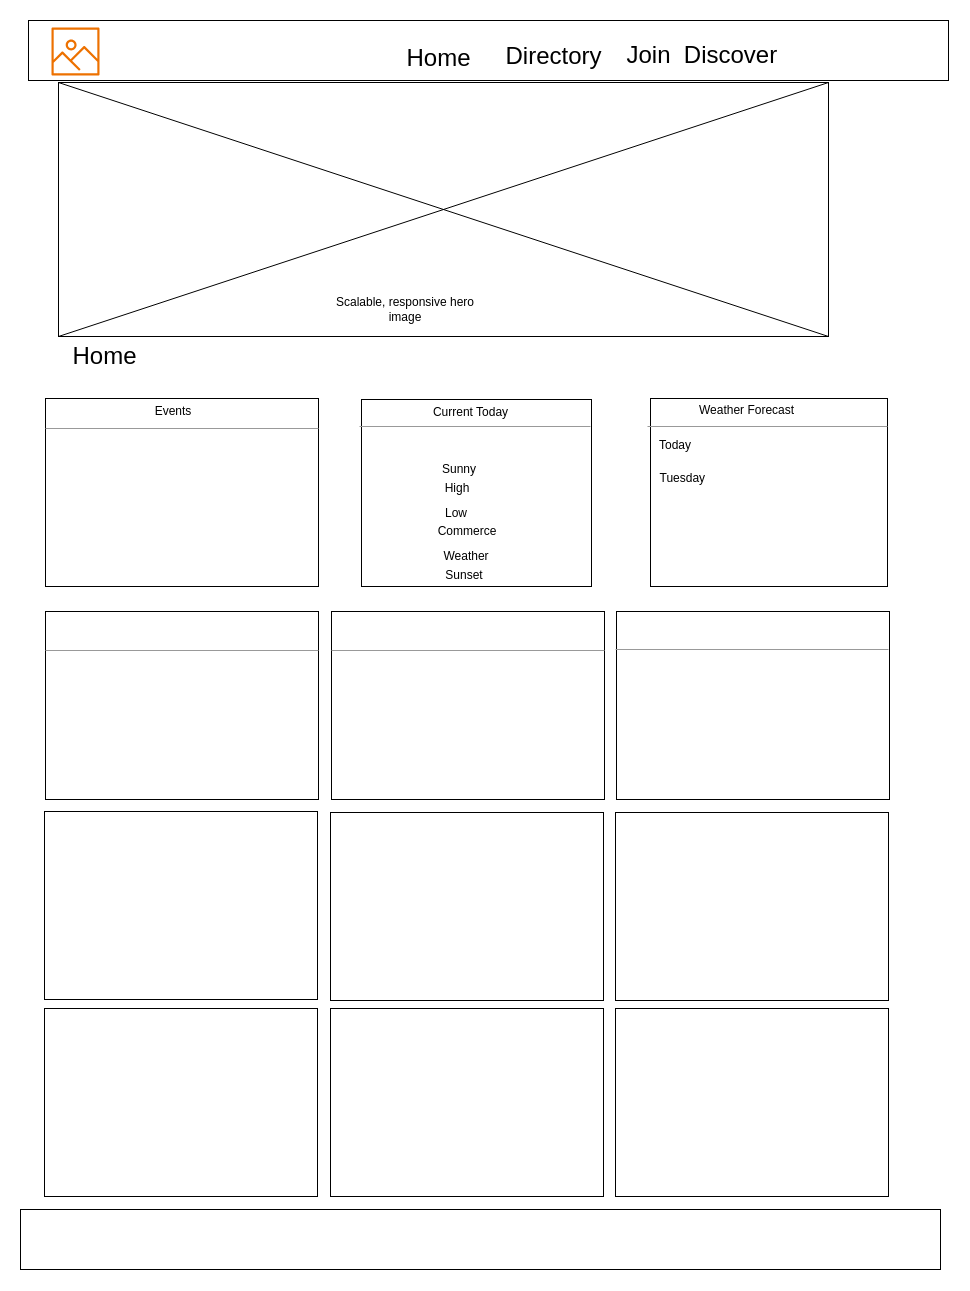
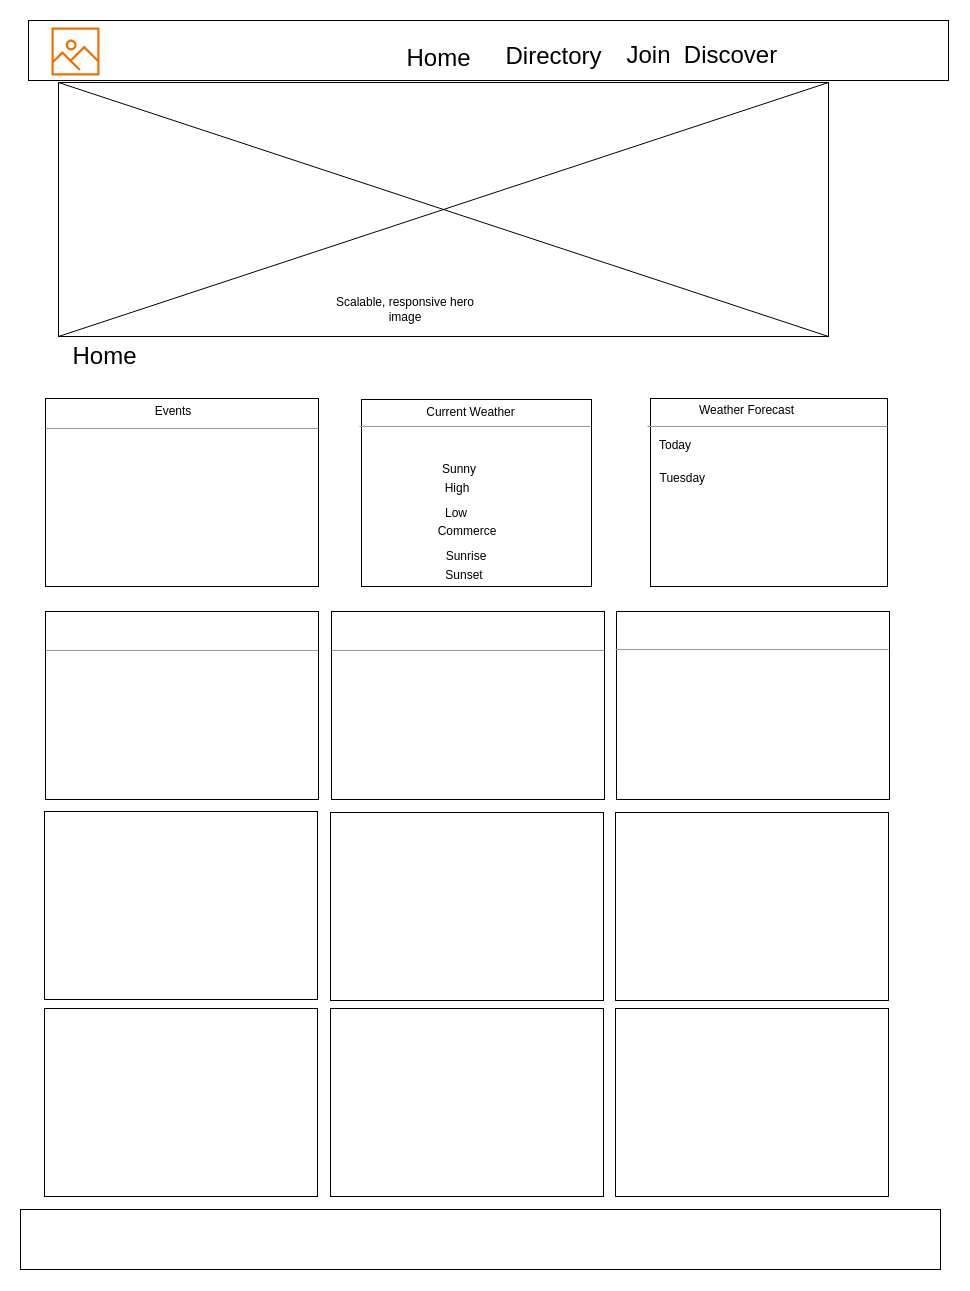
(471, 420) -> (471, 420)
(467, 564) -> (467, 564)
